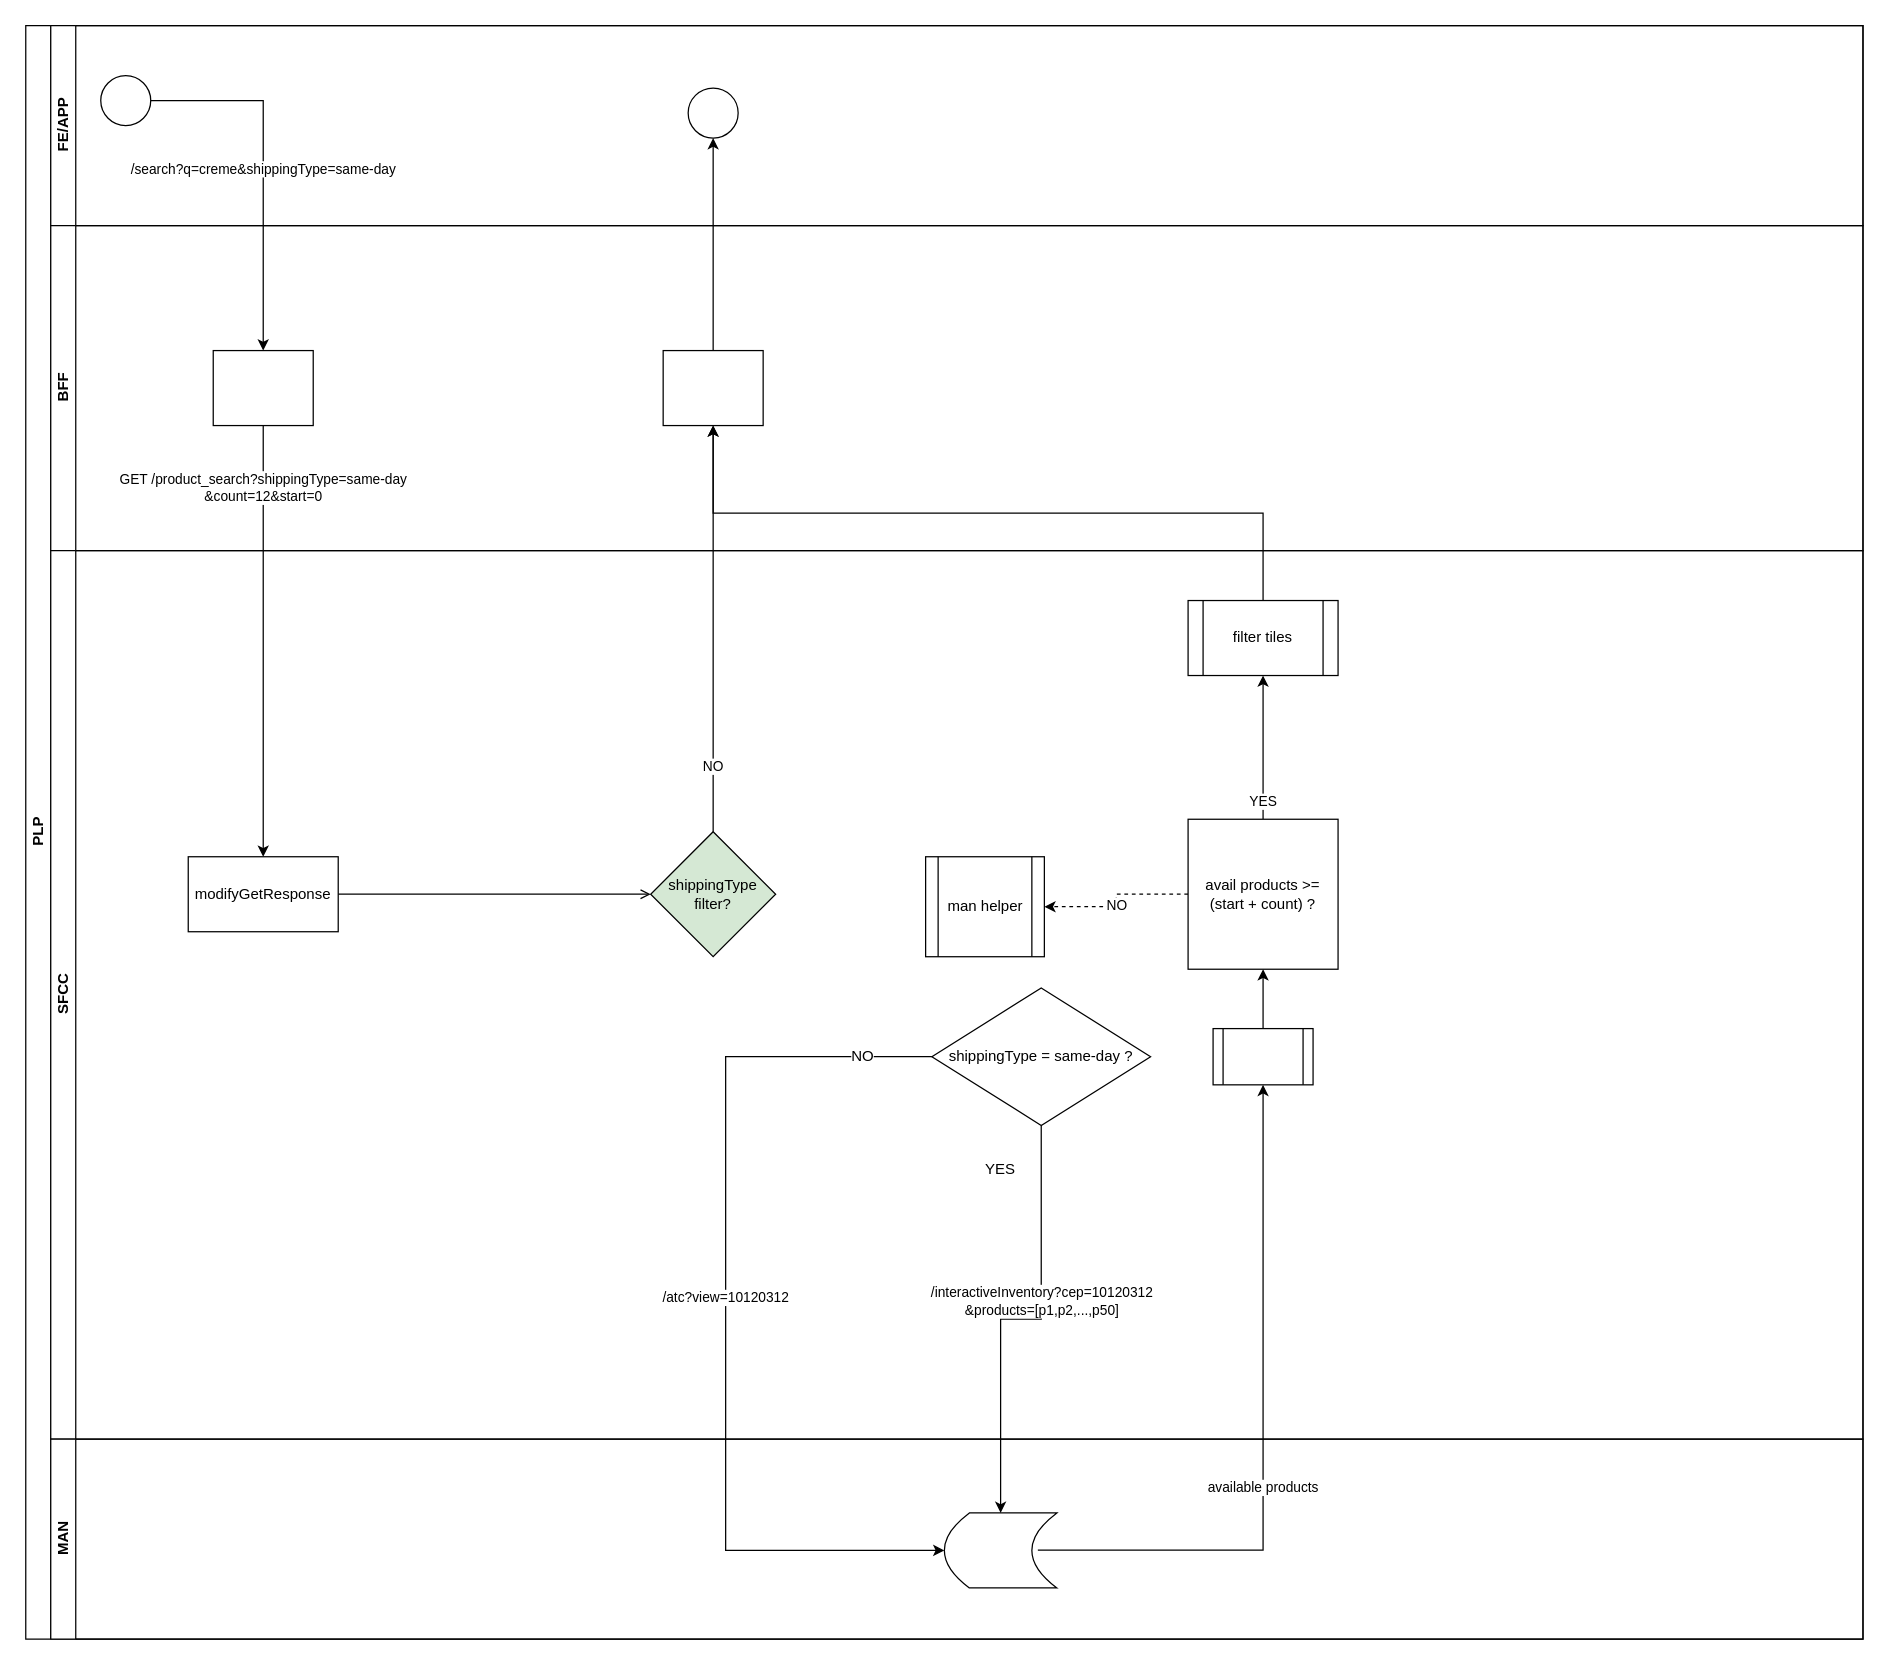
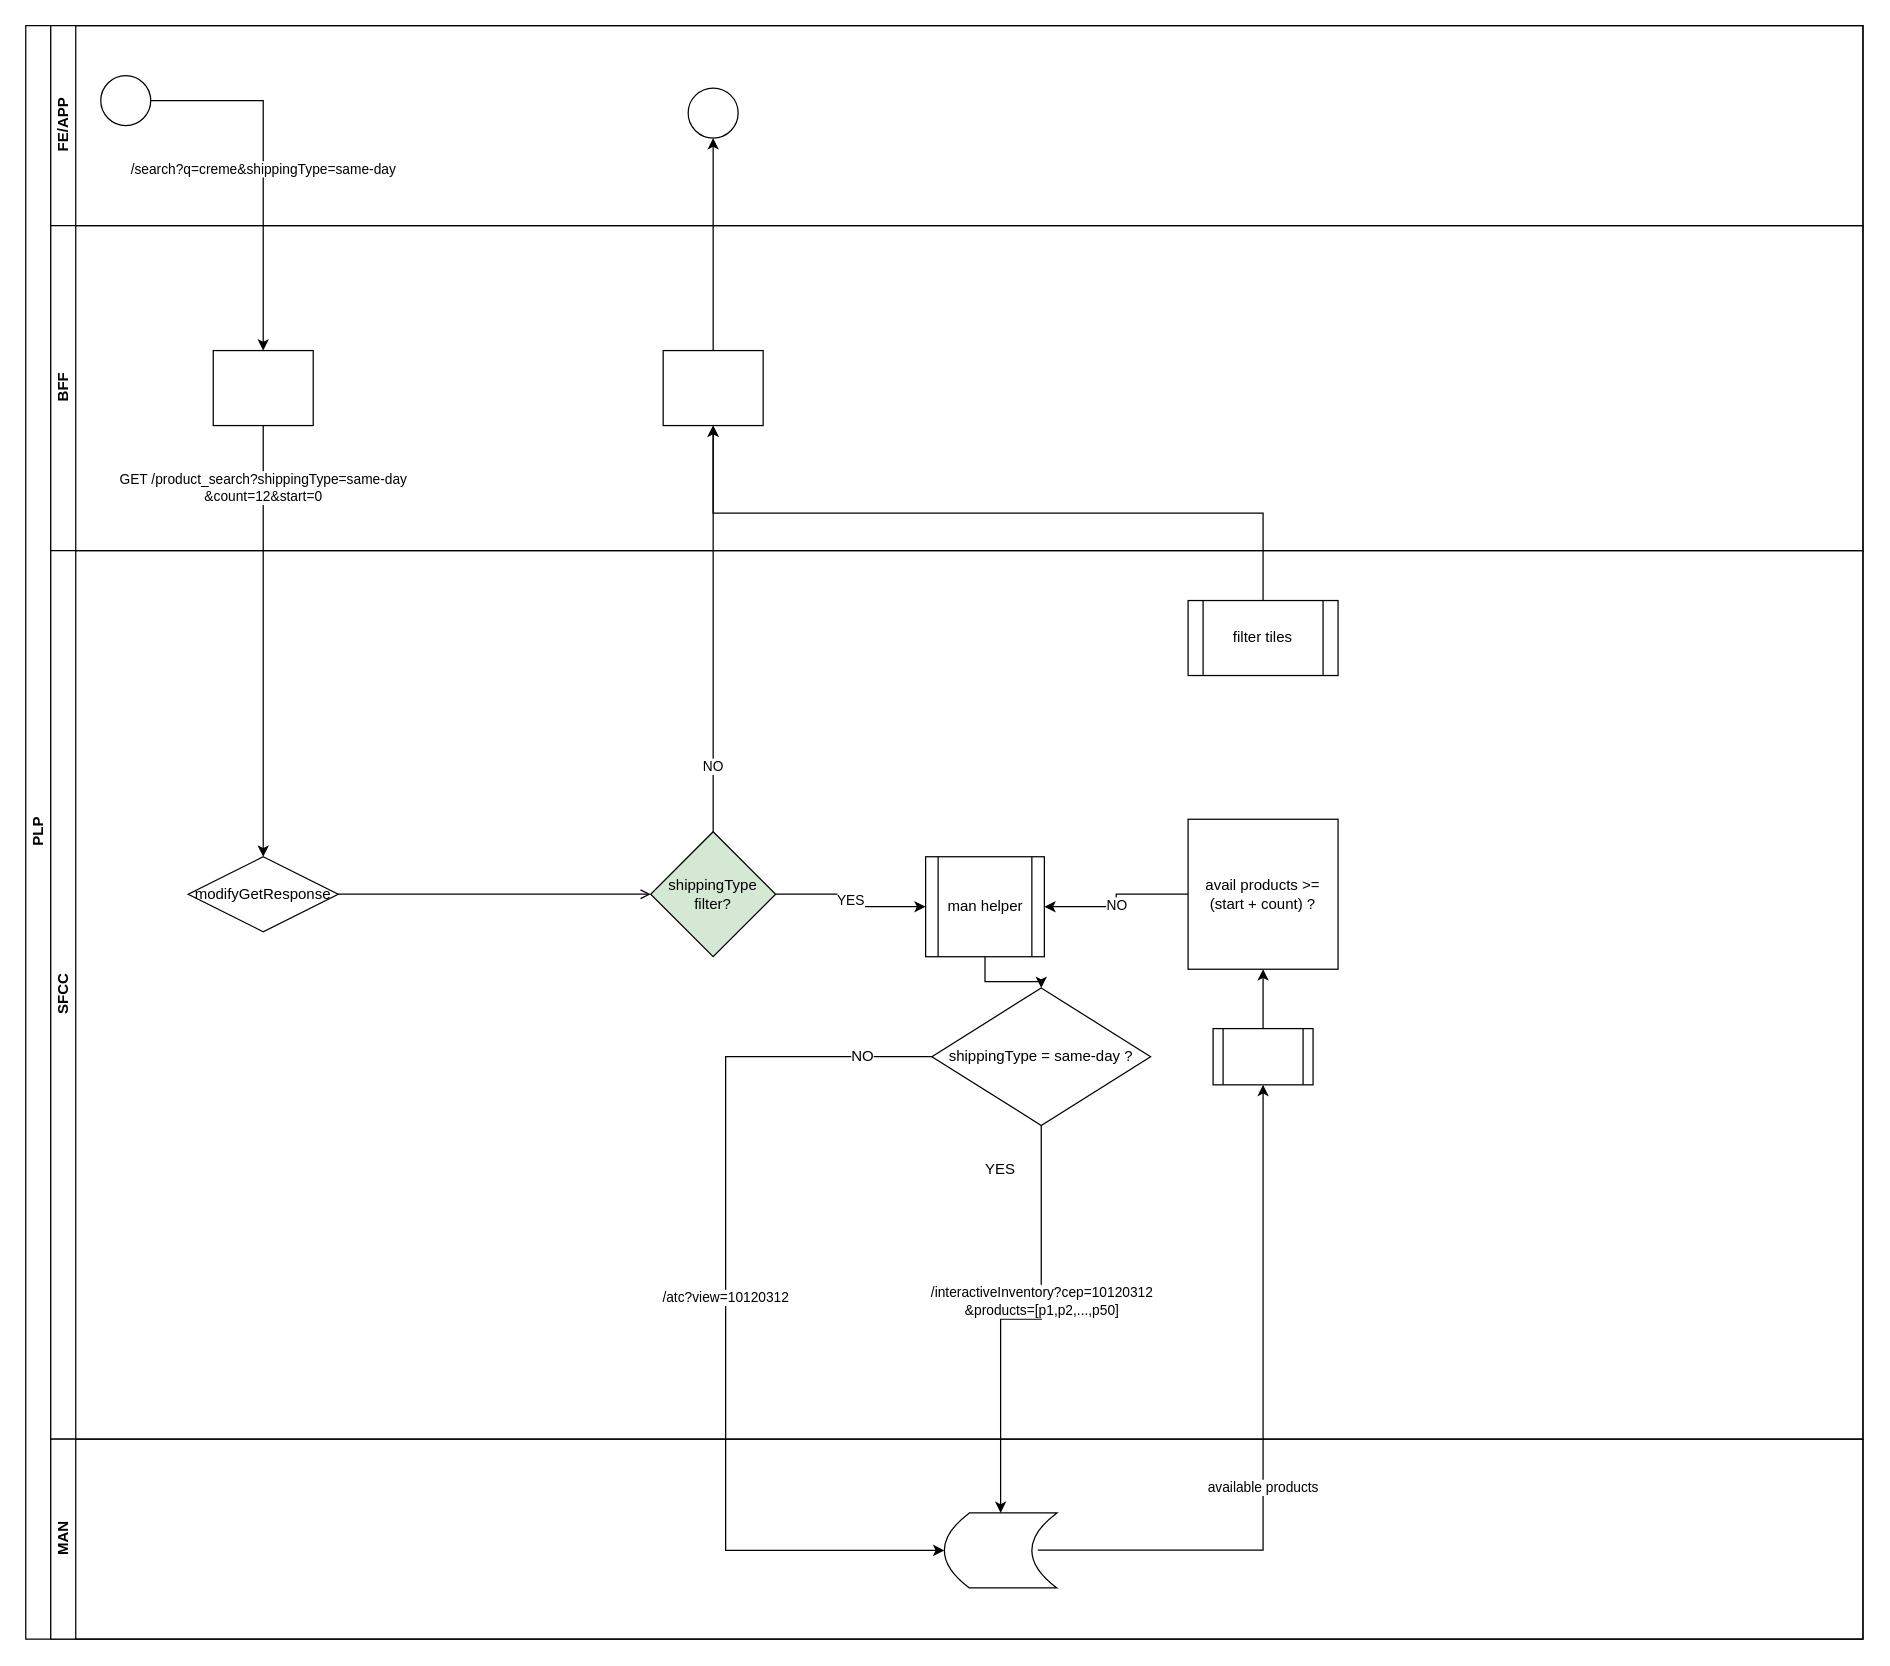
(1263, 752) -> none
(263, 894) -> (263, 894)
none -> (819, 894)
(1150, 894) -> (1150, 894)
none -> (1001, 982)
